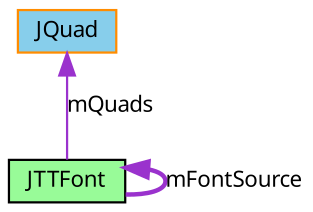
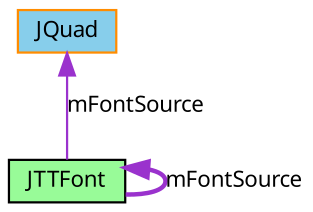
(111, 106) -> (136, 106)
